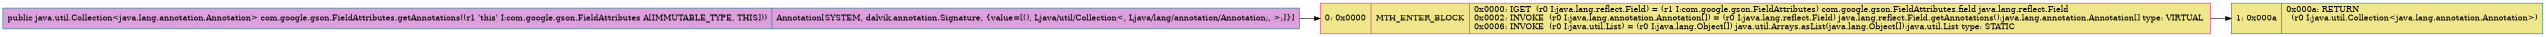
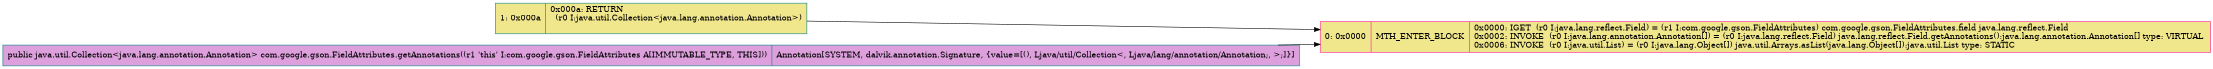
(2218, 18) -> (1061, 25)
